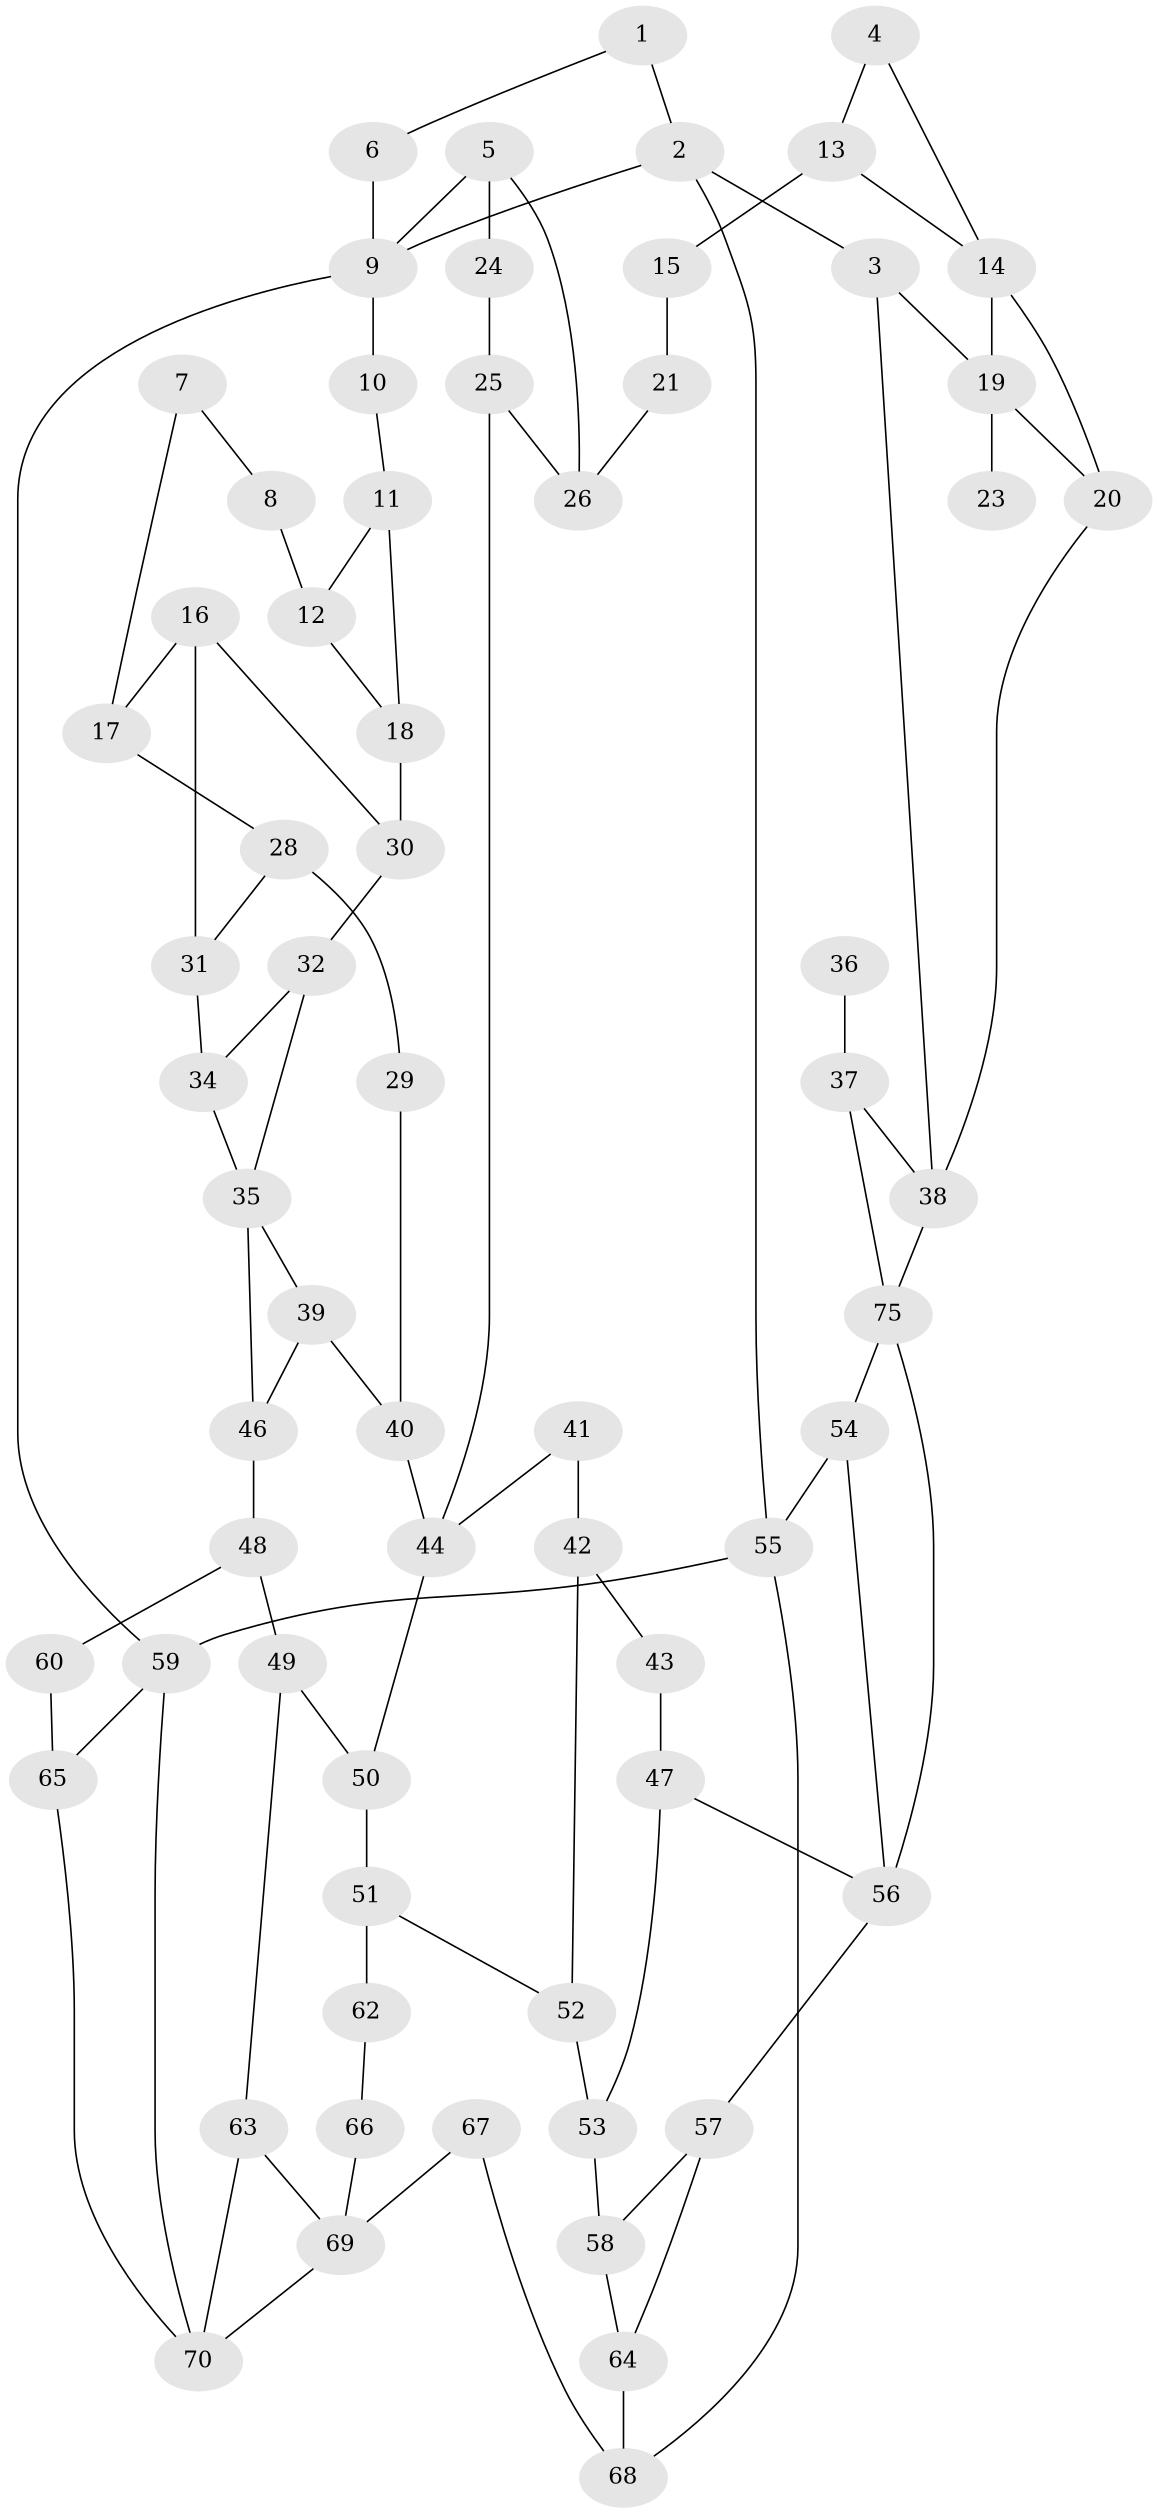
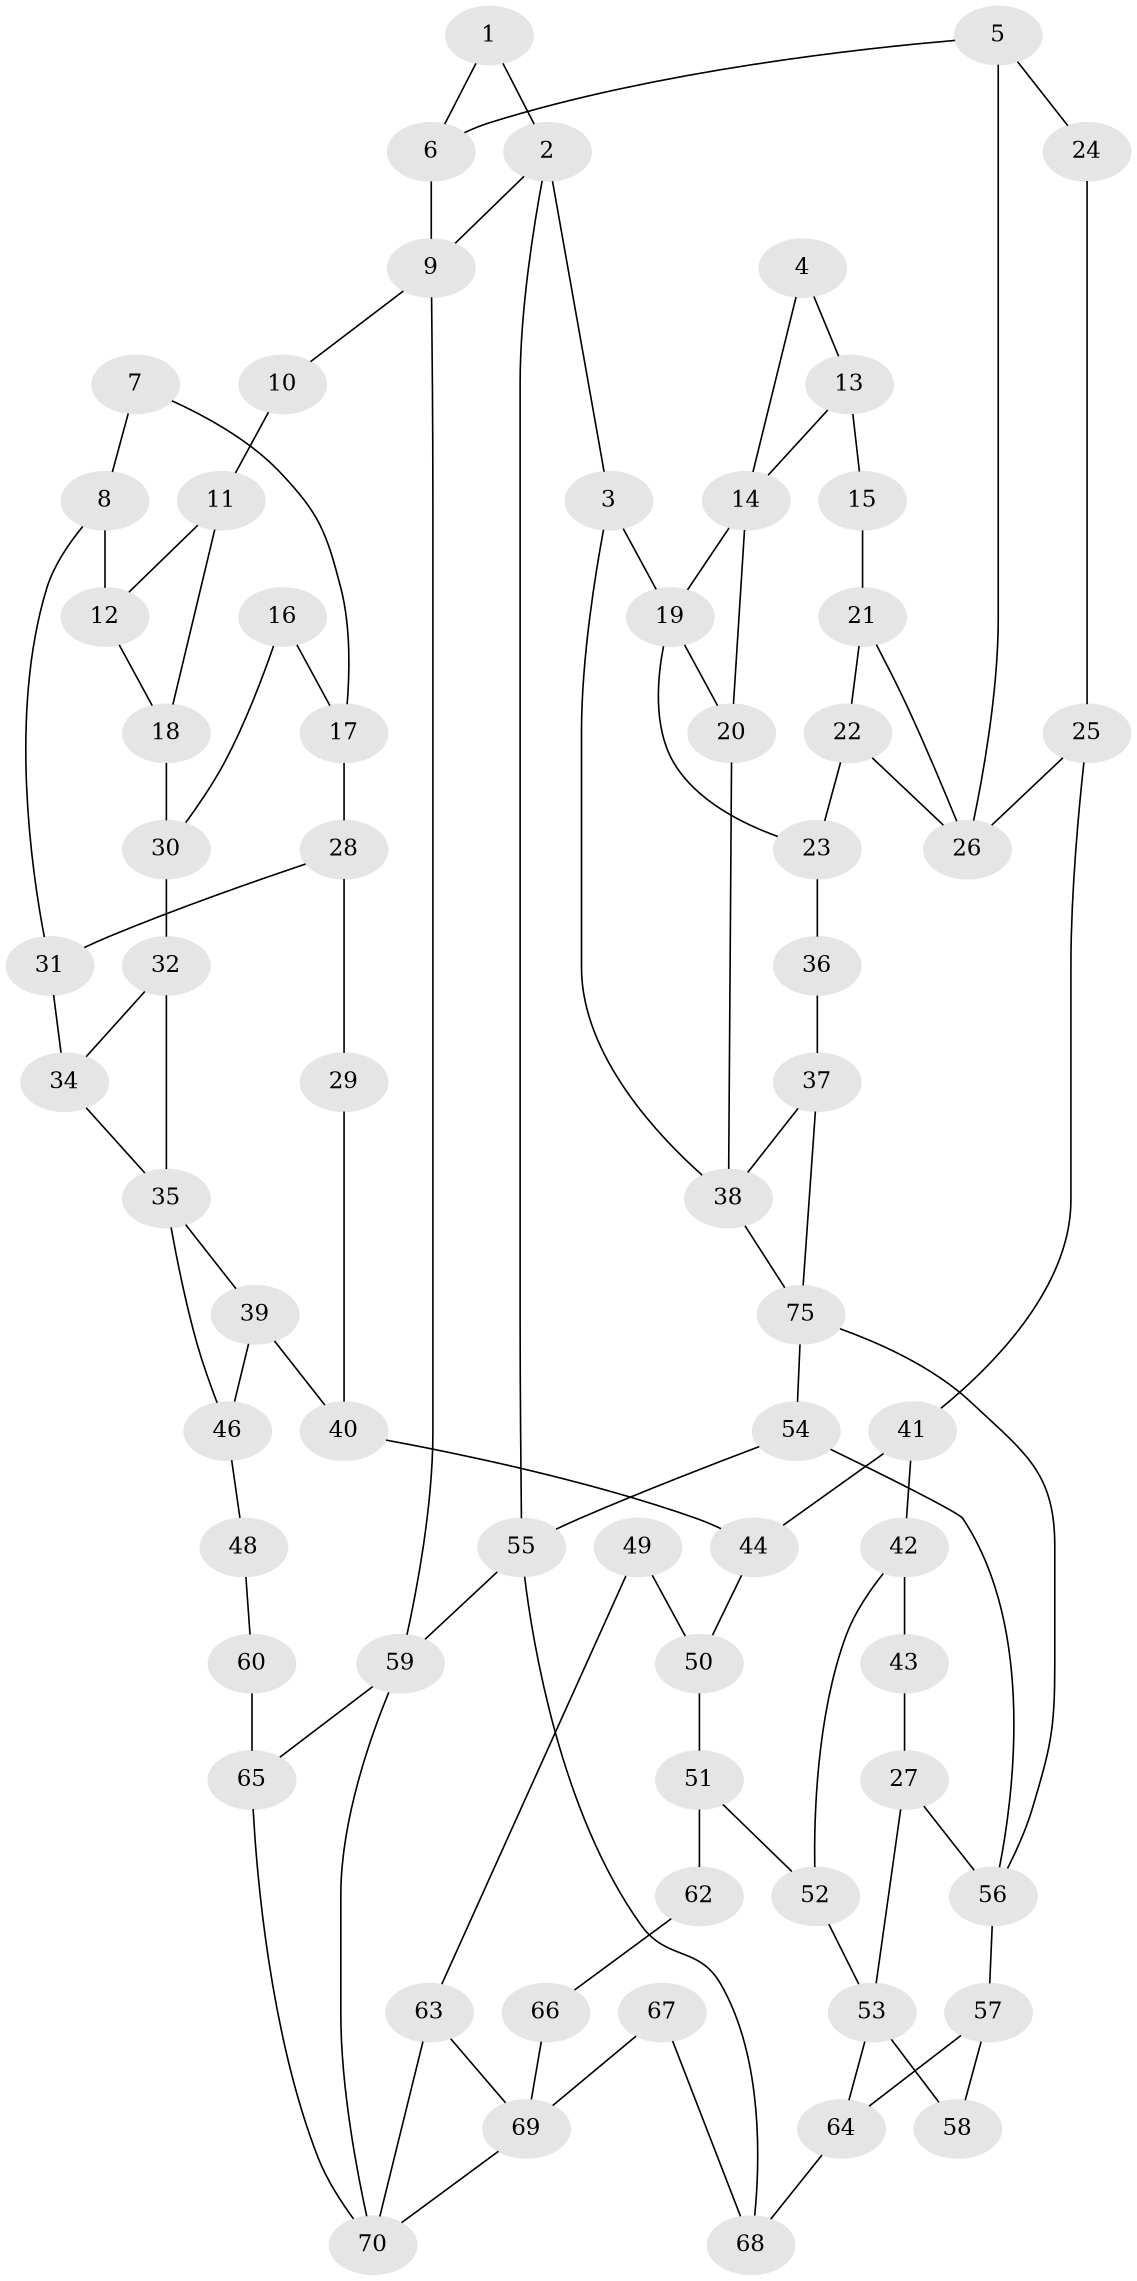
(431, 210) -> (707, 72)
none -> (848, 733)
(195, 777) -> (26, 726)
none -> (817, 908)
(489, 969) -> (1071, 1107)
(268, 1606) -> none
(661, 1780) -> (905, 1780)
(612, 2303) -> (857, 2071)
